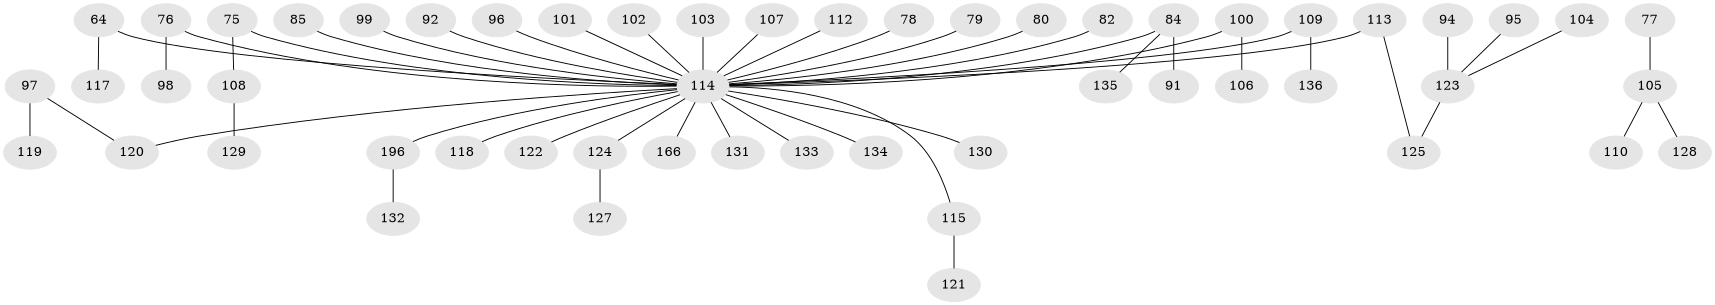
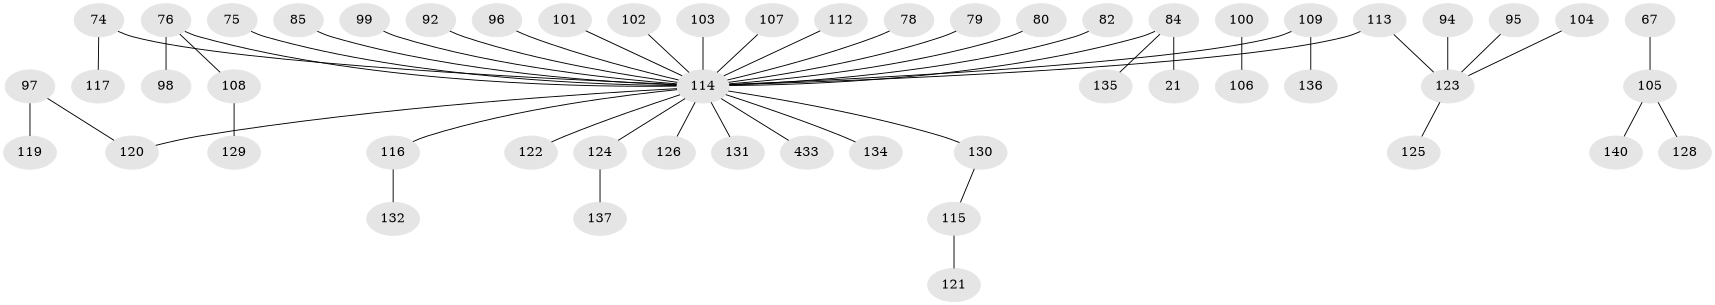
(99, 20) -> (99, 20)
(1650, 20) -> (1650, 20)
(233, 59) -> (202, 55)
(978, 75) -> none
(1174, 86) -> (1174, 86)
(1397, 86) -> (1414, 53)
(861, 109) -> (967, 186)
(393, 153) -> (393, 153)
(462, 153) -> none
(669, 153) -> (669, 153)
(807, 153) -> (807, 153)
(1616, 153) -> (1616, 153)
(600, 219) -> (600, 219)
